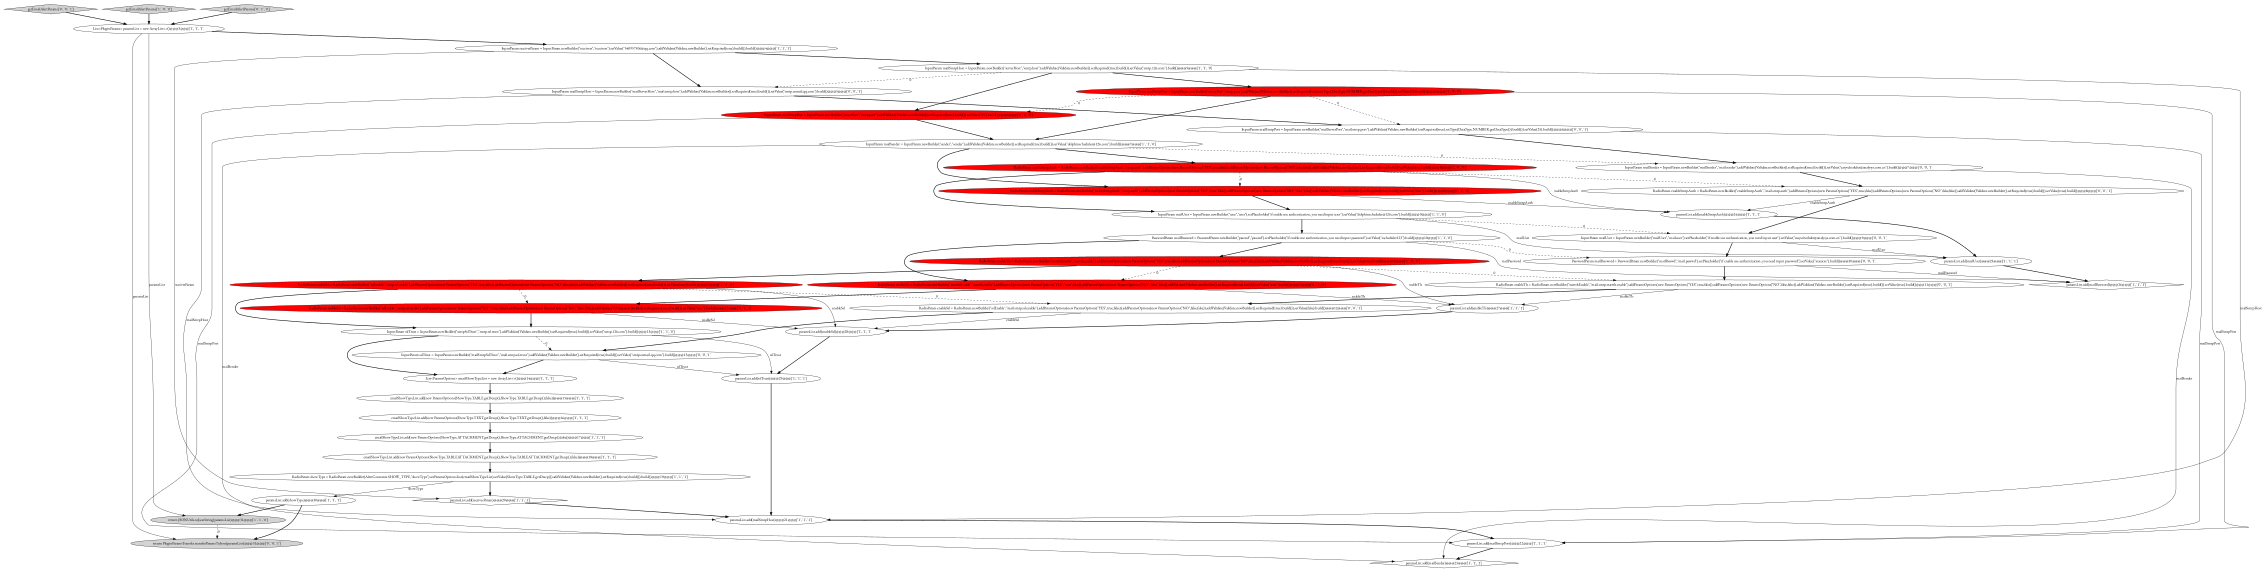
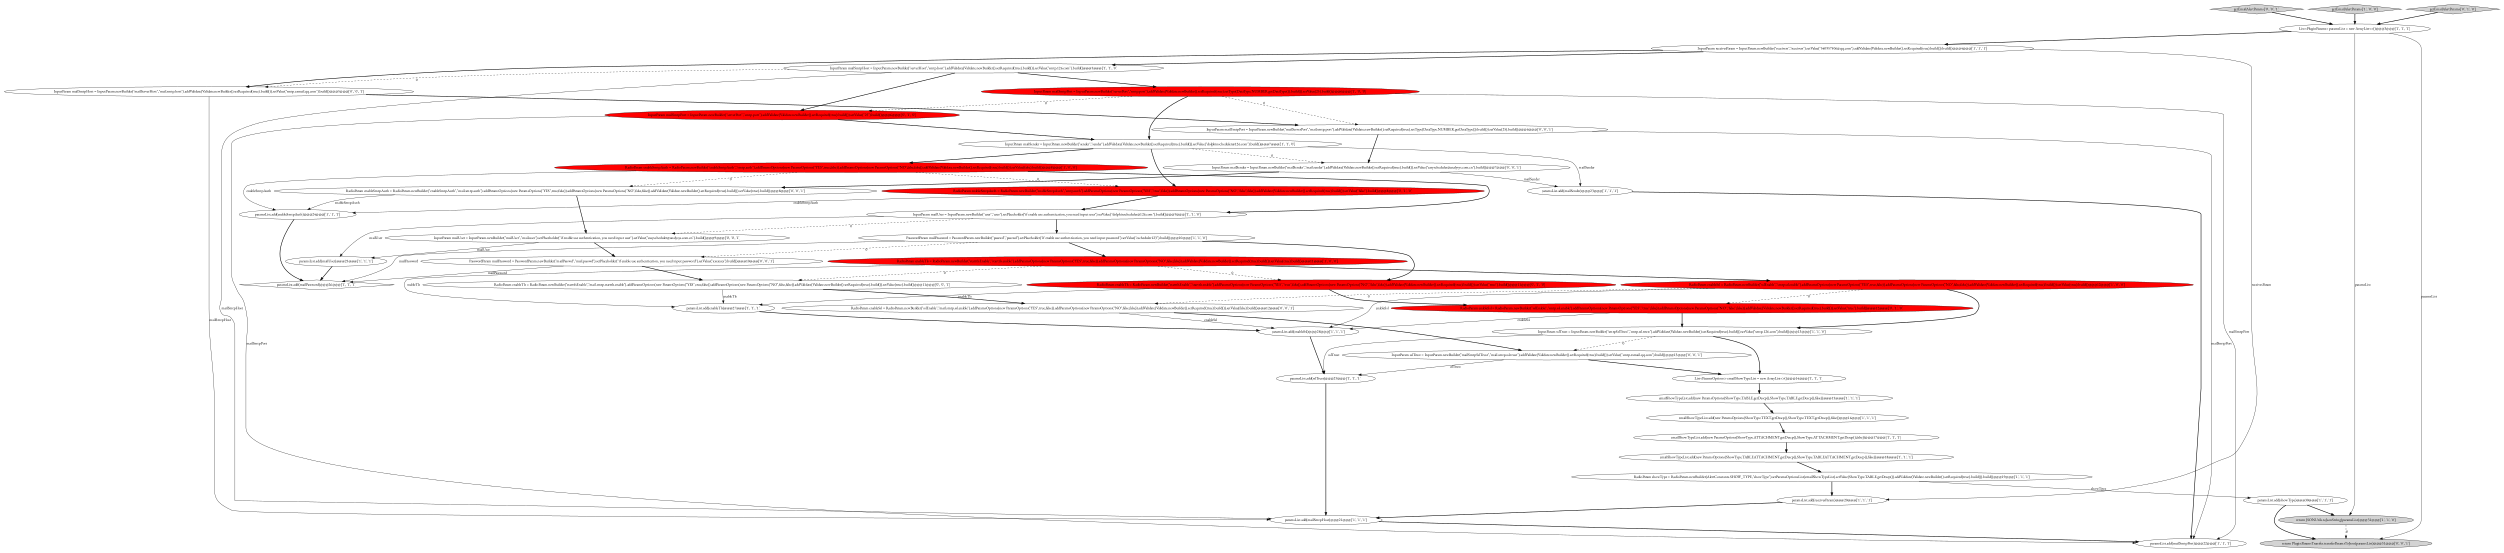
(1878, 223) -> (280, 253)
(490, 500) -> (1832, 500)
(1476, 553) -> (2078, 202)
(1444, 563) -> (1580, 191)
